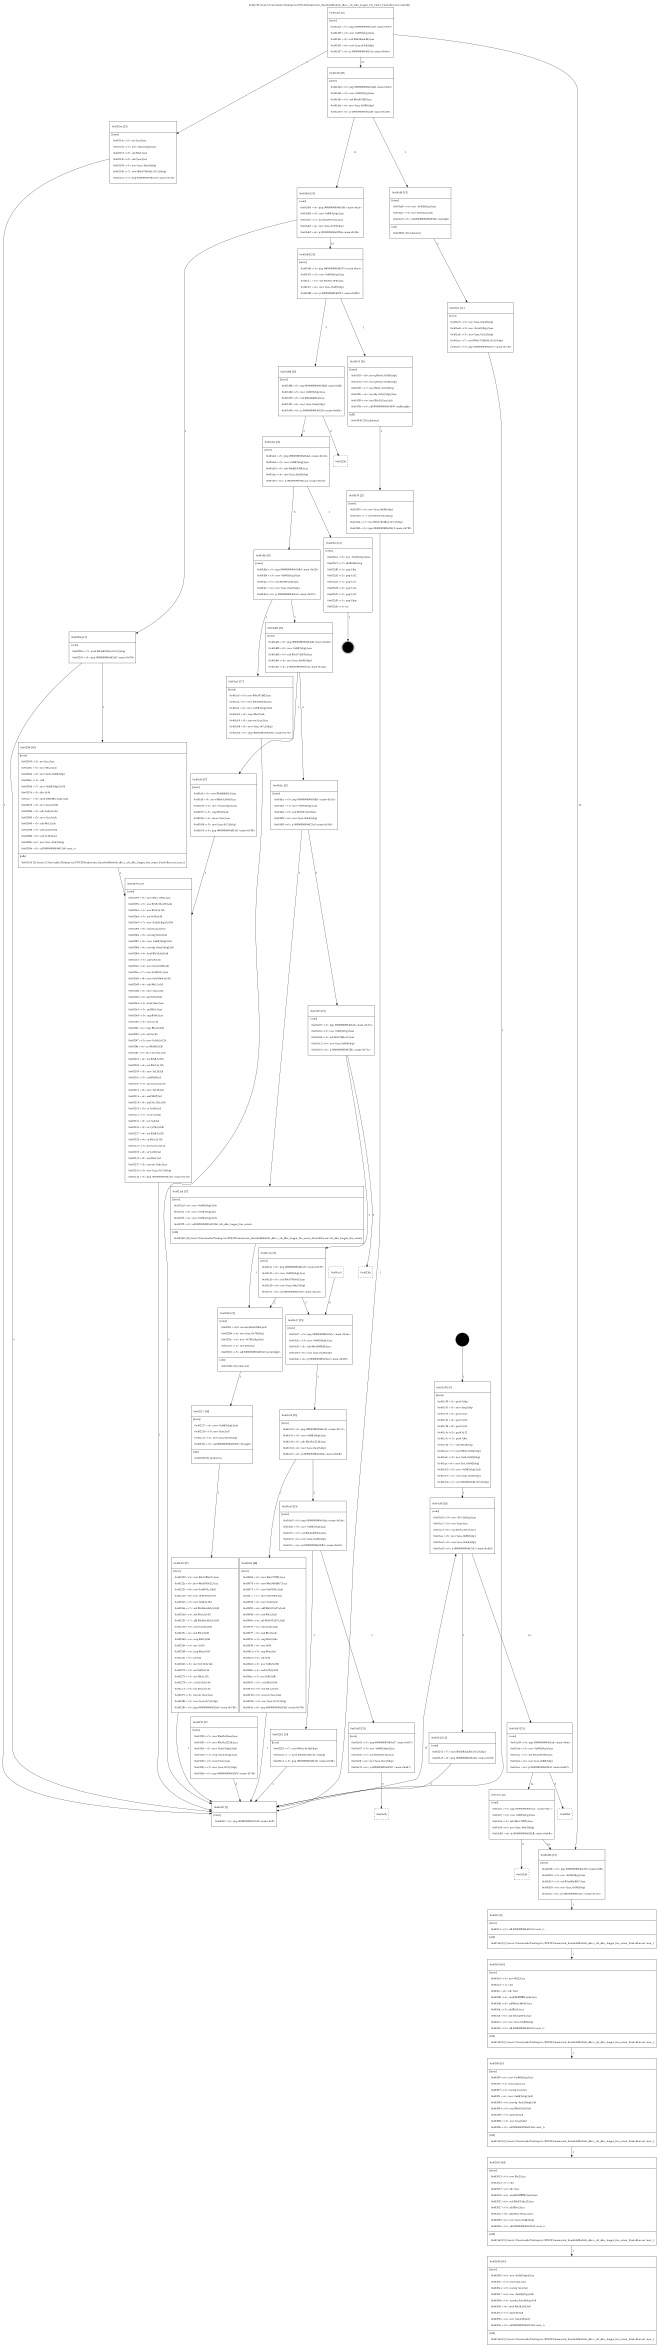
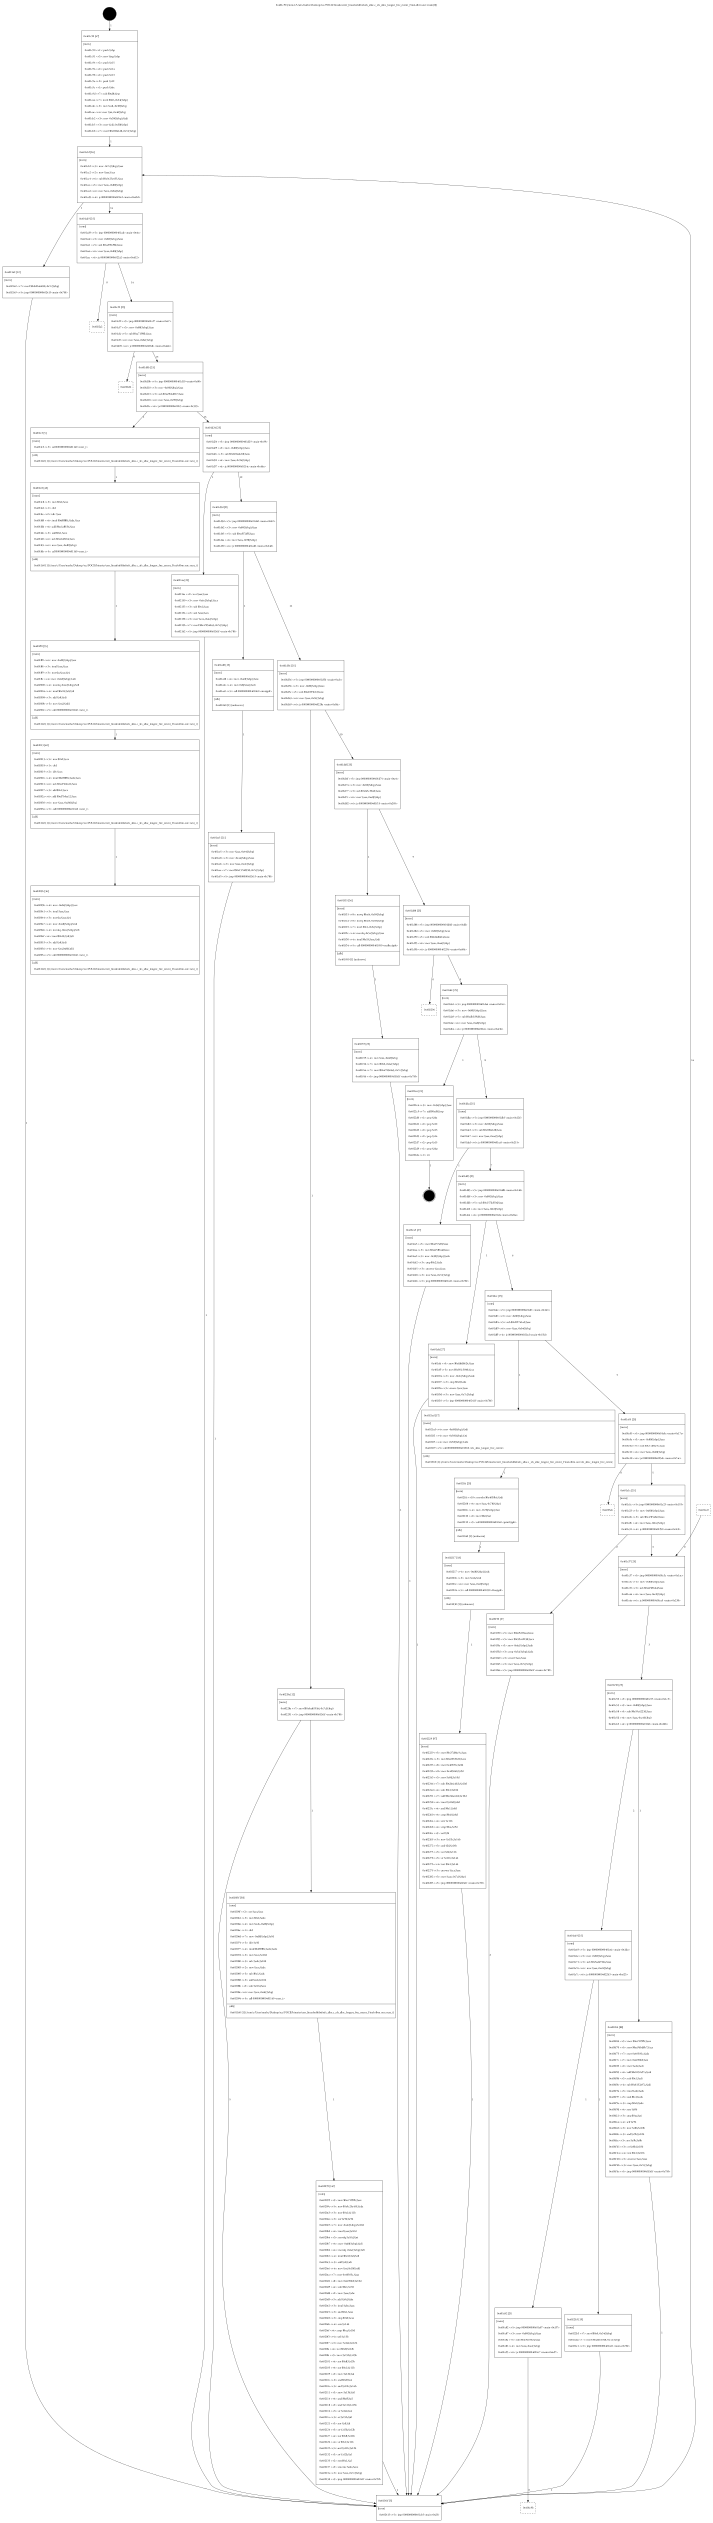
(578, 870) -> (202, 416)
(204, 875) -> (416, 1944)
(274, 1302) -> (590, 1573)
